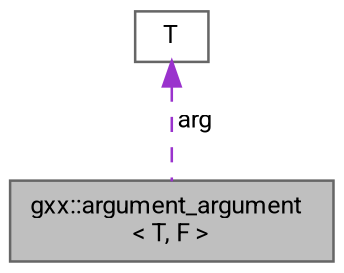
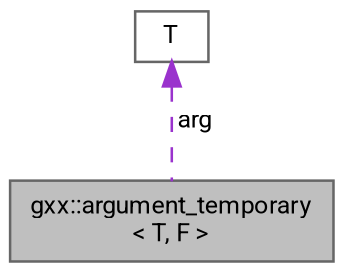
(172, 221) -> (172, 221)
